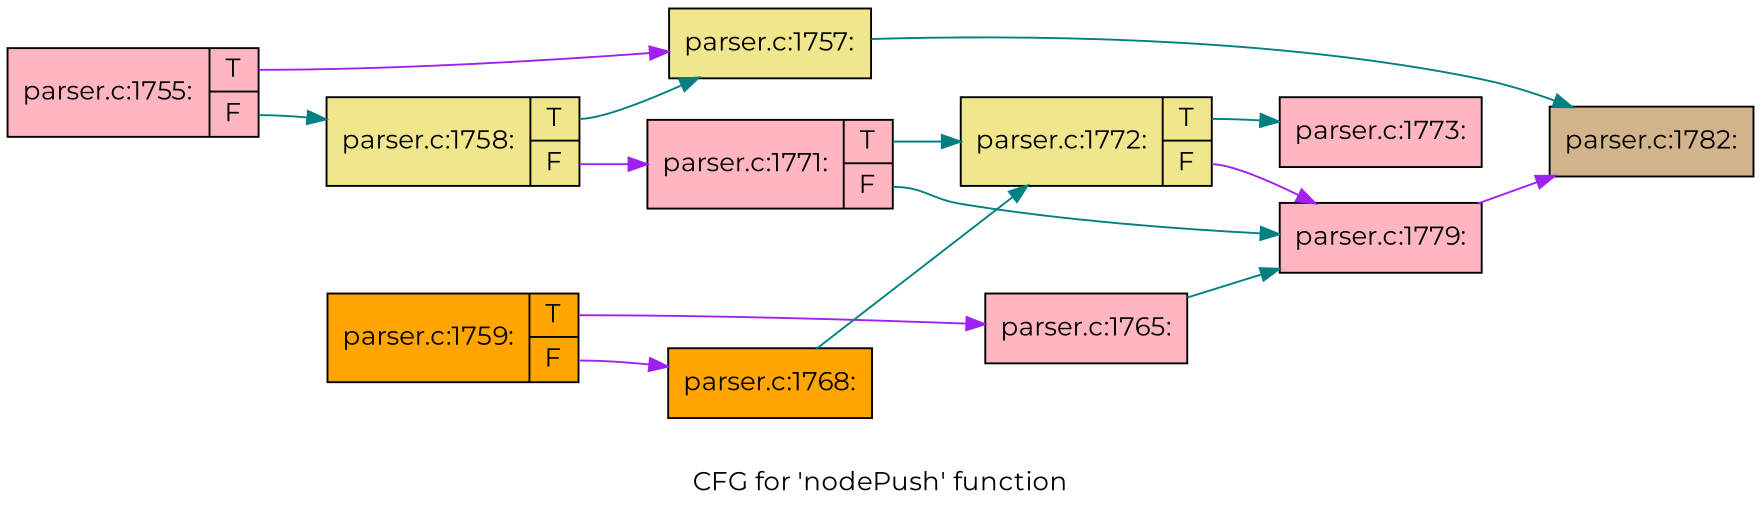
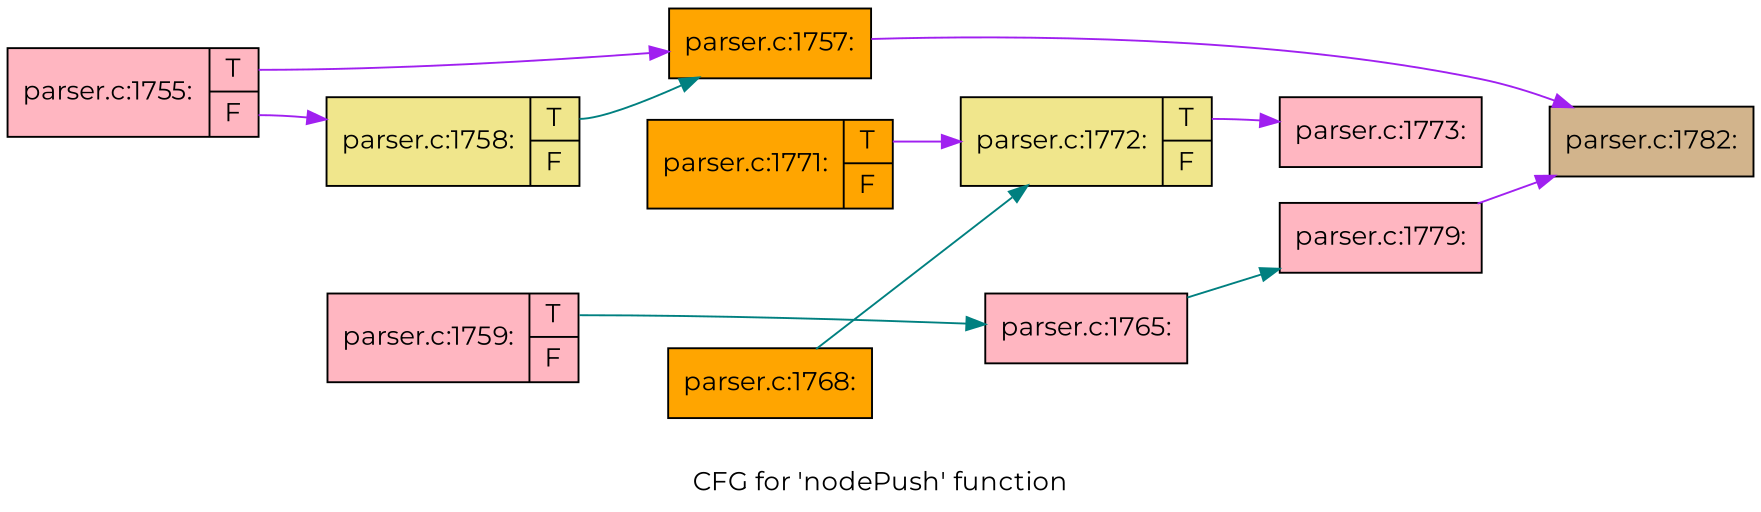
(770, 43) -> (770, 43)
(1215, 45) -> (1215, 45)
(283, 116) -> (283, 116)
(1236, 119) -> (1236, 119)
(917, 142) -> (917, 142)
(604, 164) -> none
(770, 164) -> (770, 164)
(1256, 176) -> none
(1075, 219) -> none
(773, 318) -> (773, 318)
(453, 338) -> (453, 338)
(614, 362) -> none
